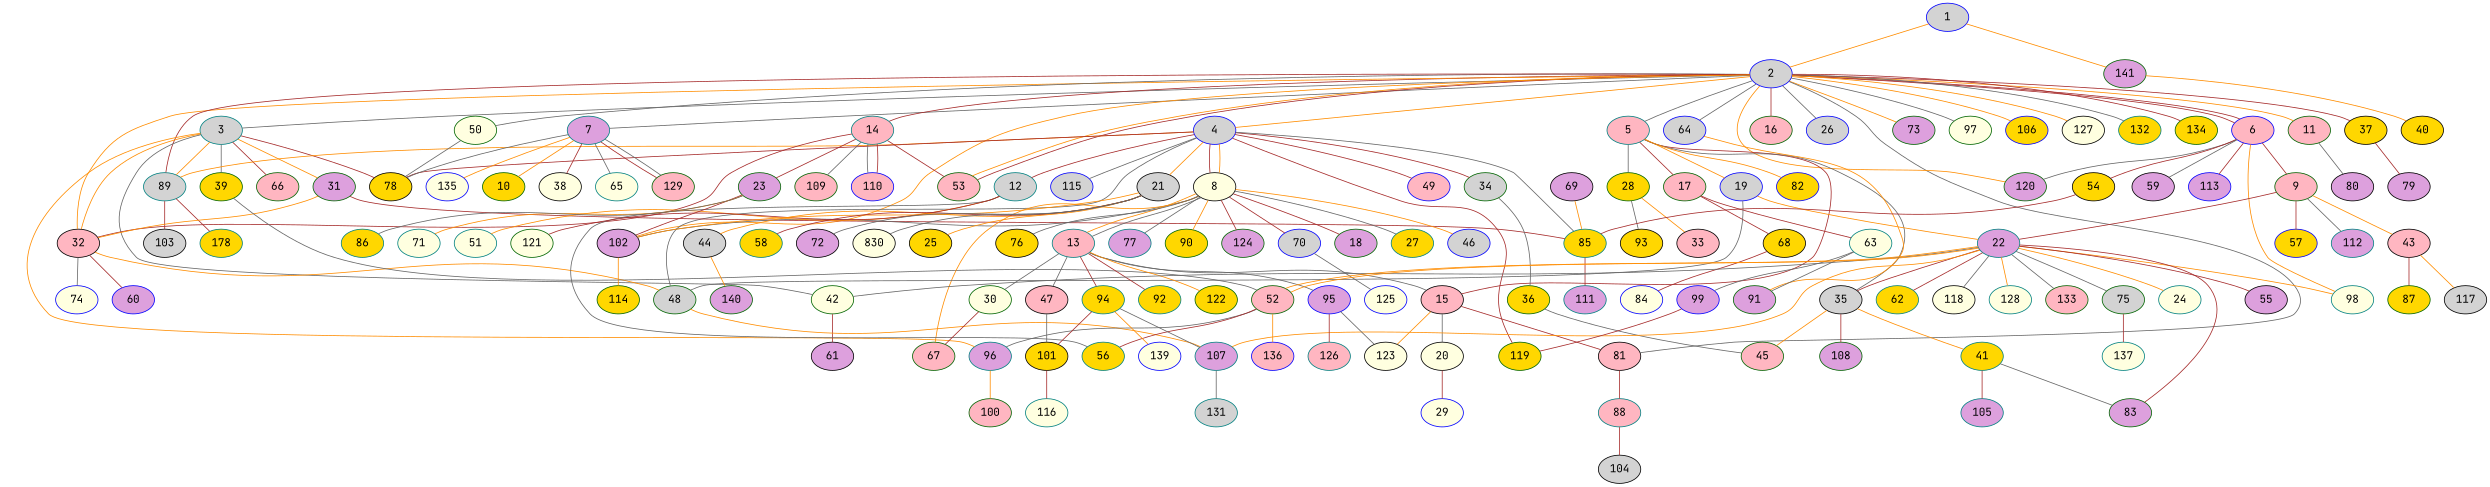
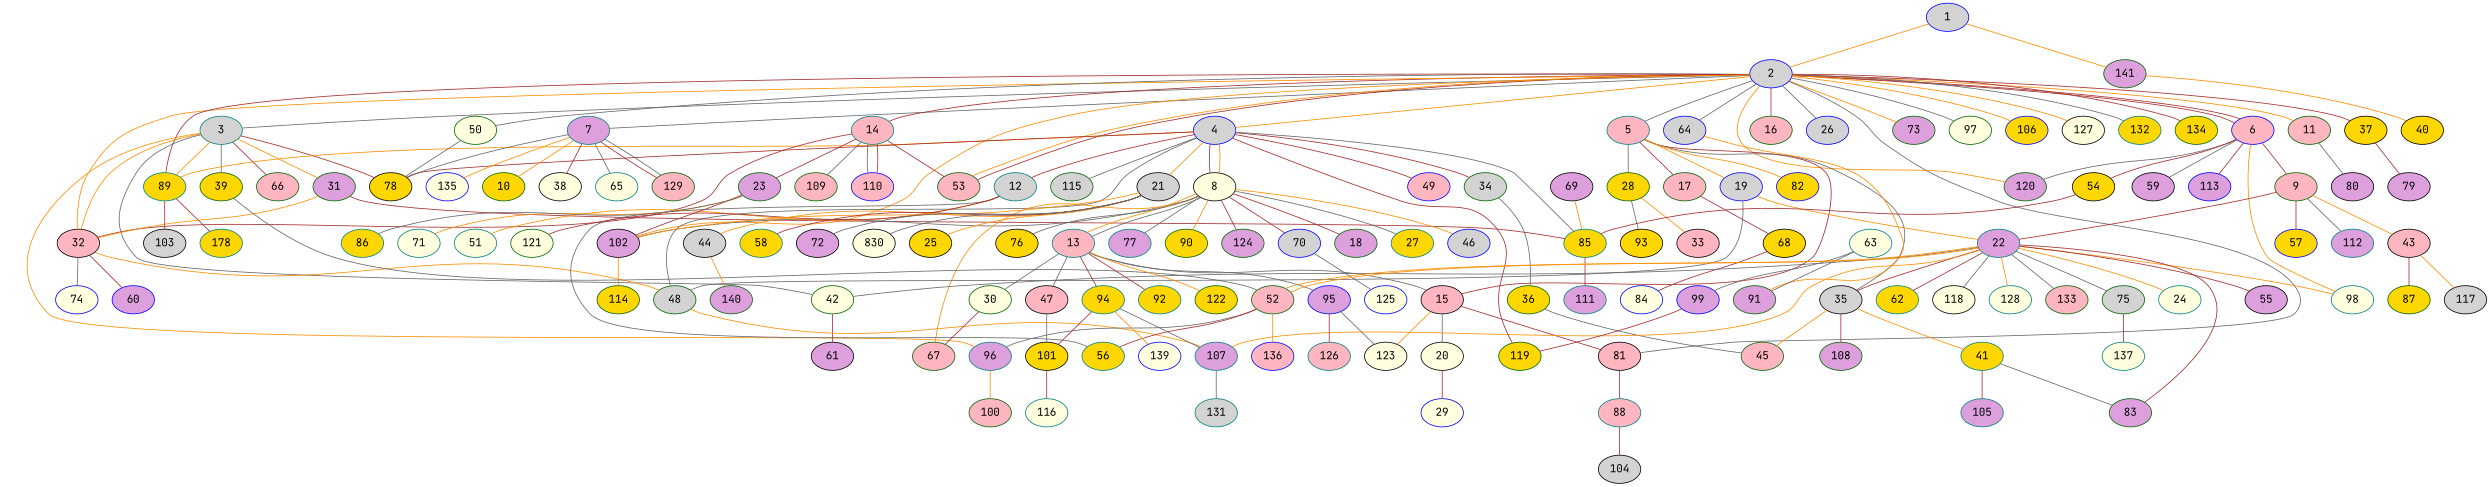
(165, 187) -> (165, 187)
(1072, 187) -> (1072, 187)
(1776, 219) -> none
